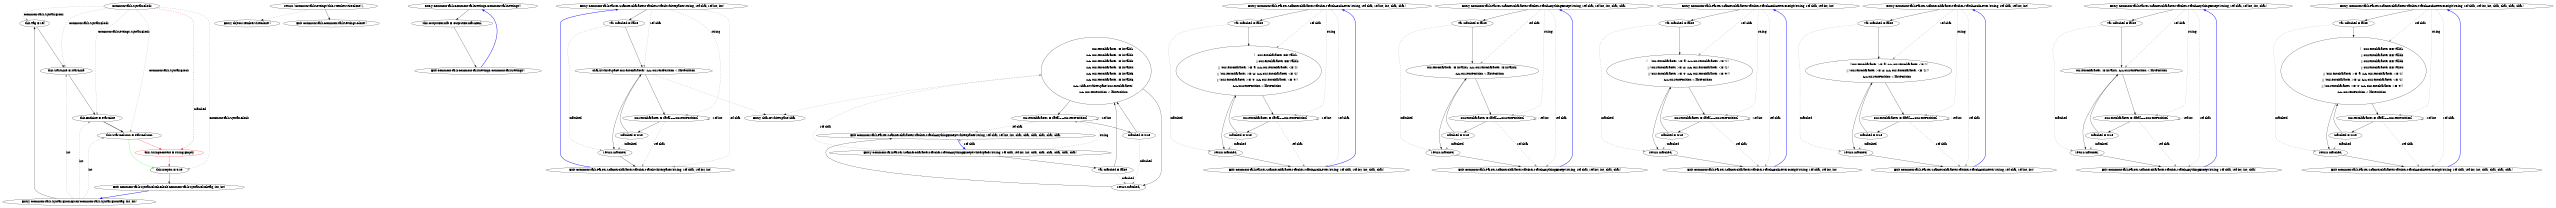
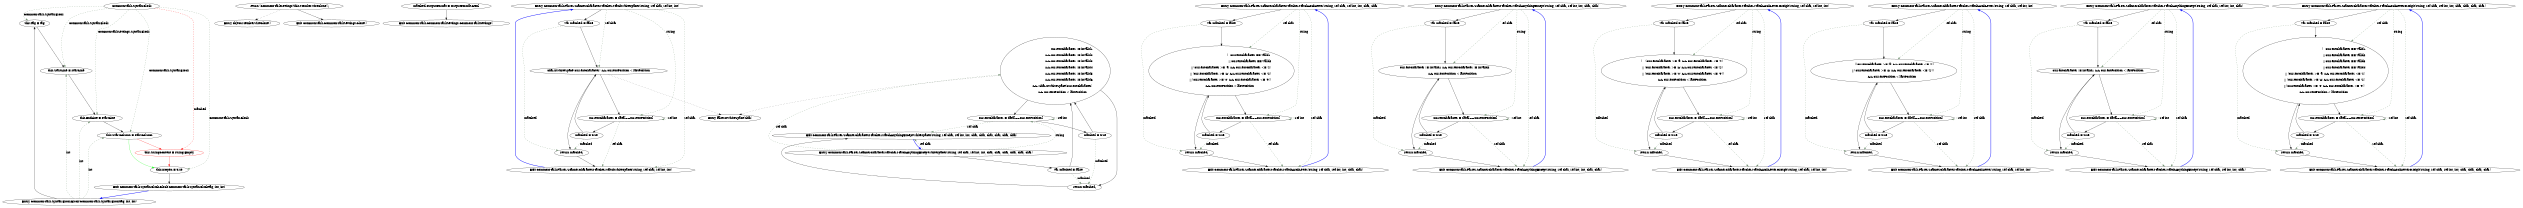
(473, 6) -> none
(35, 23) -> (35, 23)
(452, 23) -> (446, 6)
(775, 118) -> (730, 118)
(112, 126) -> (112, 126)
